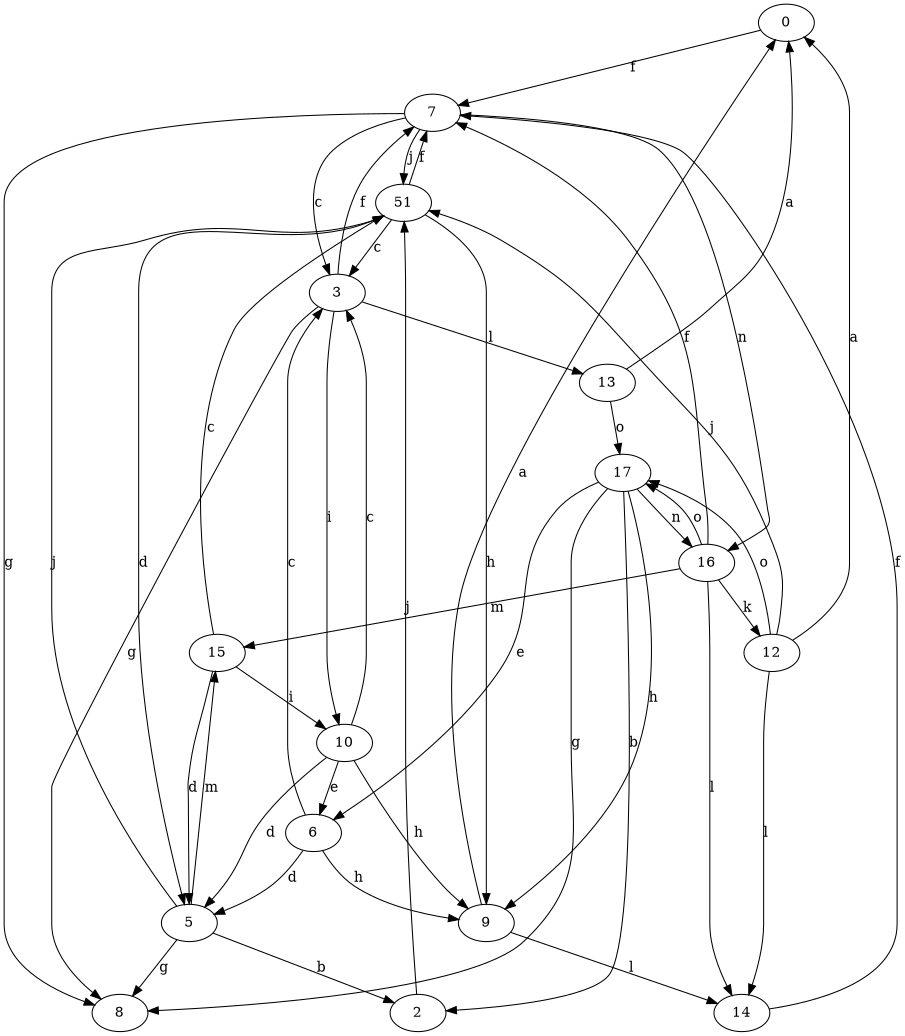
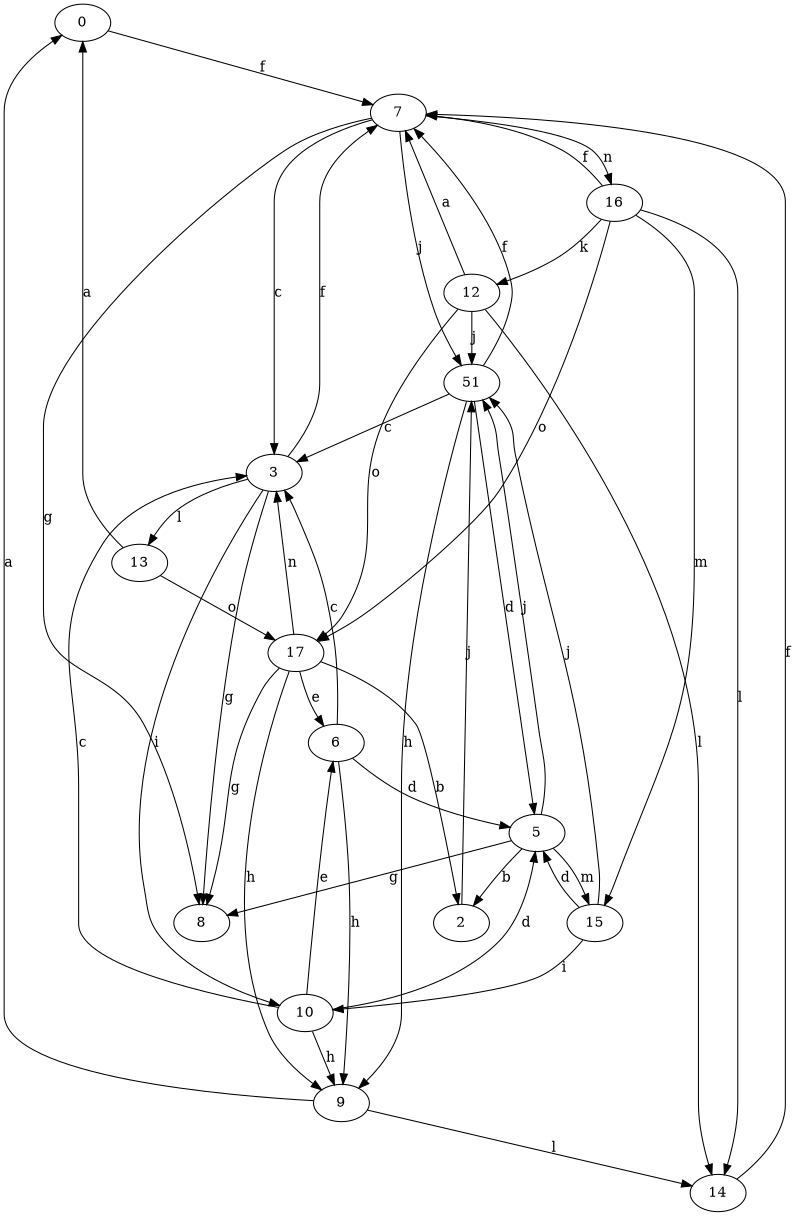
(850, 348) -> (437, 208)
(211, 428) -> (569, 653)
(661, 514) -> (286, 568)
